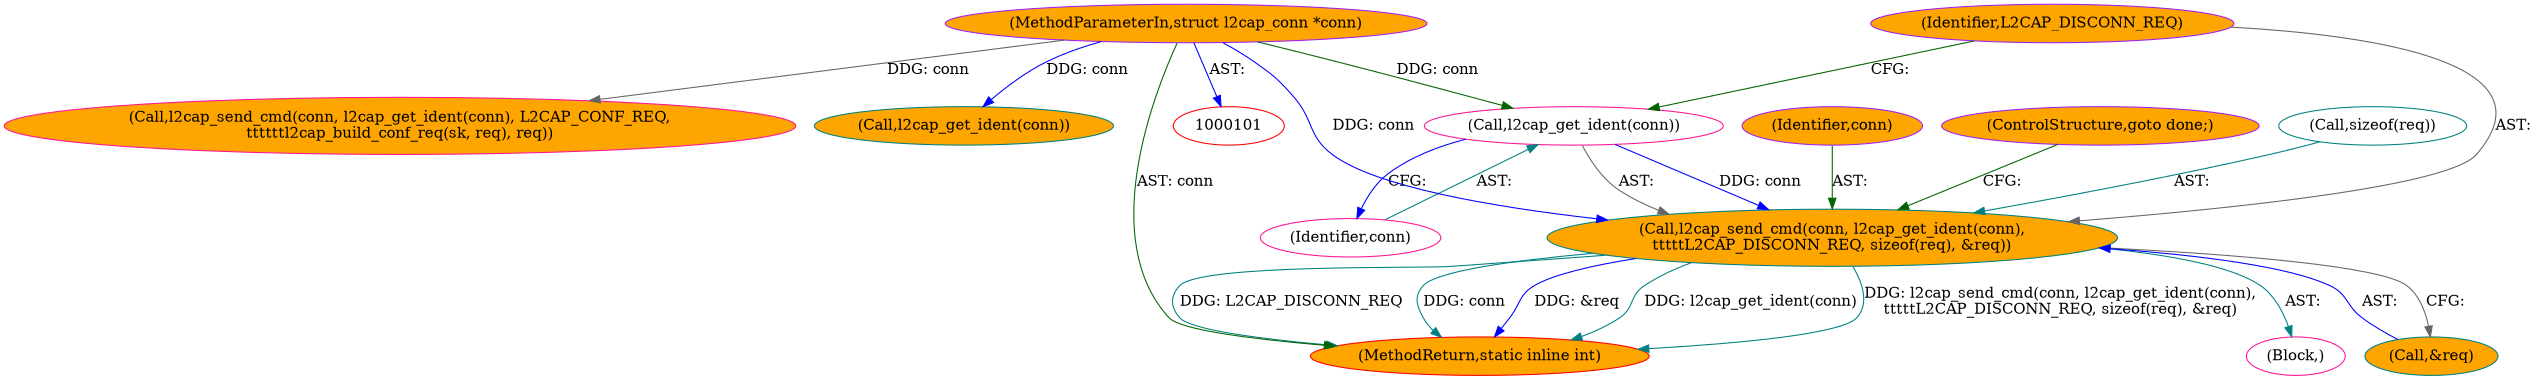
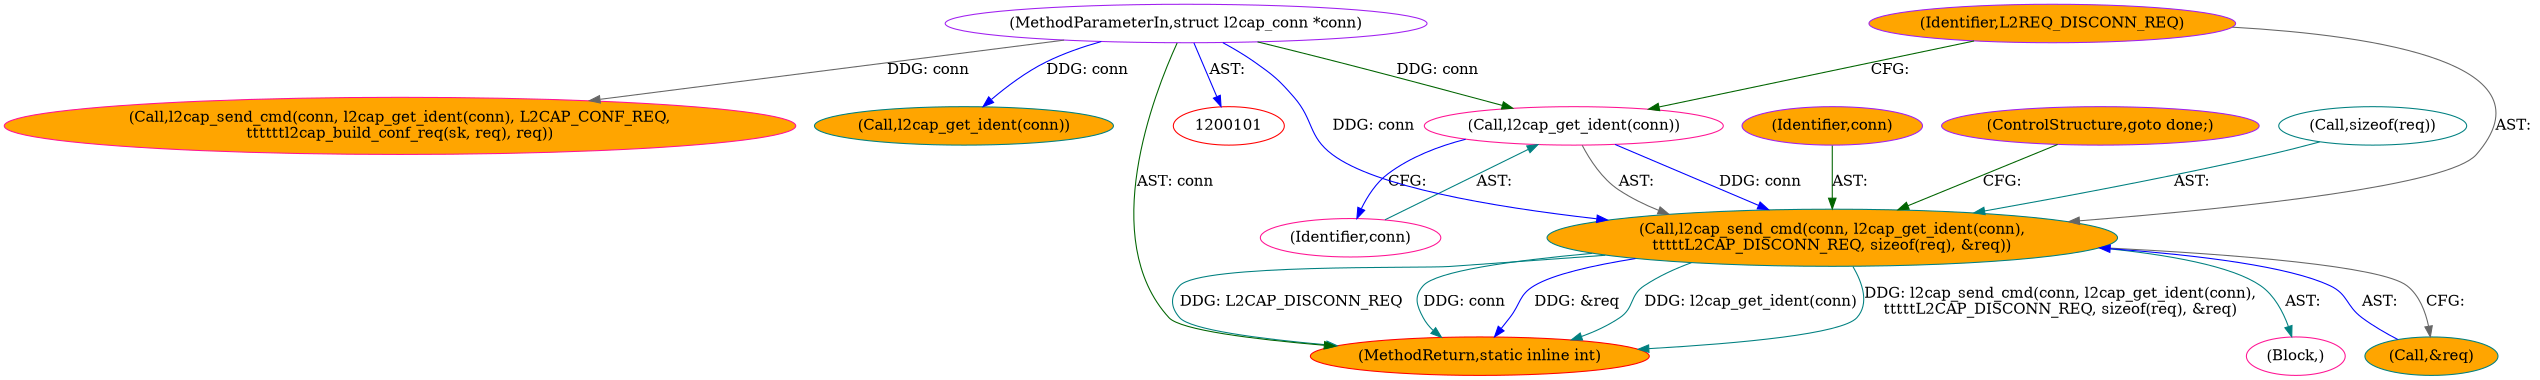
(1186, 23) -> (1186, 23)
(2052, 23) -> (2052, 23)
(1229, 126) -> (1229, 126)
